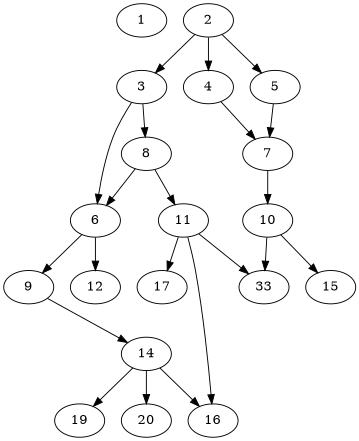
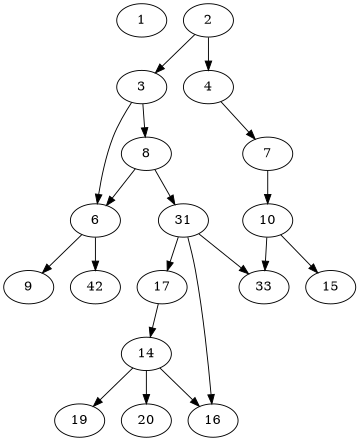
(275, 87) -> none
(183, 220) -> (183, 220)
(95, 287) -> (95, 287)
(83, 318) -> (155, 316)
